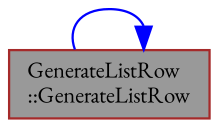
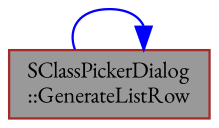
(109, 84) -> (109, 84)
